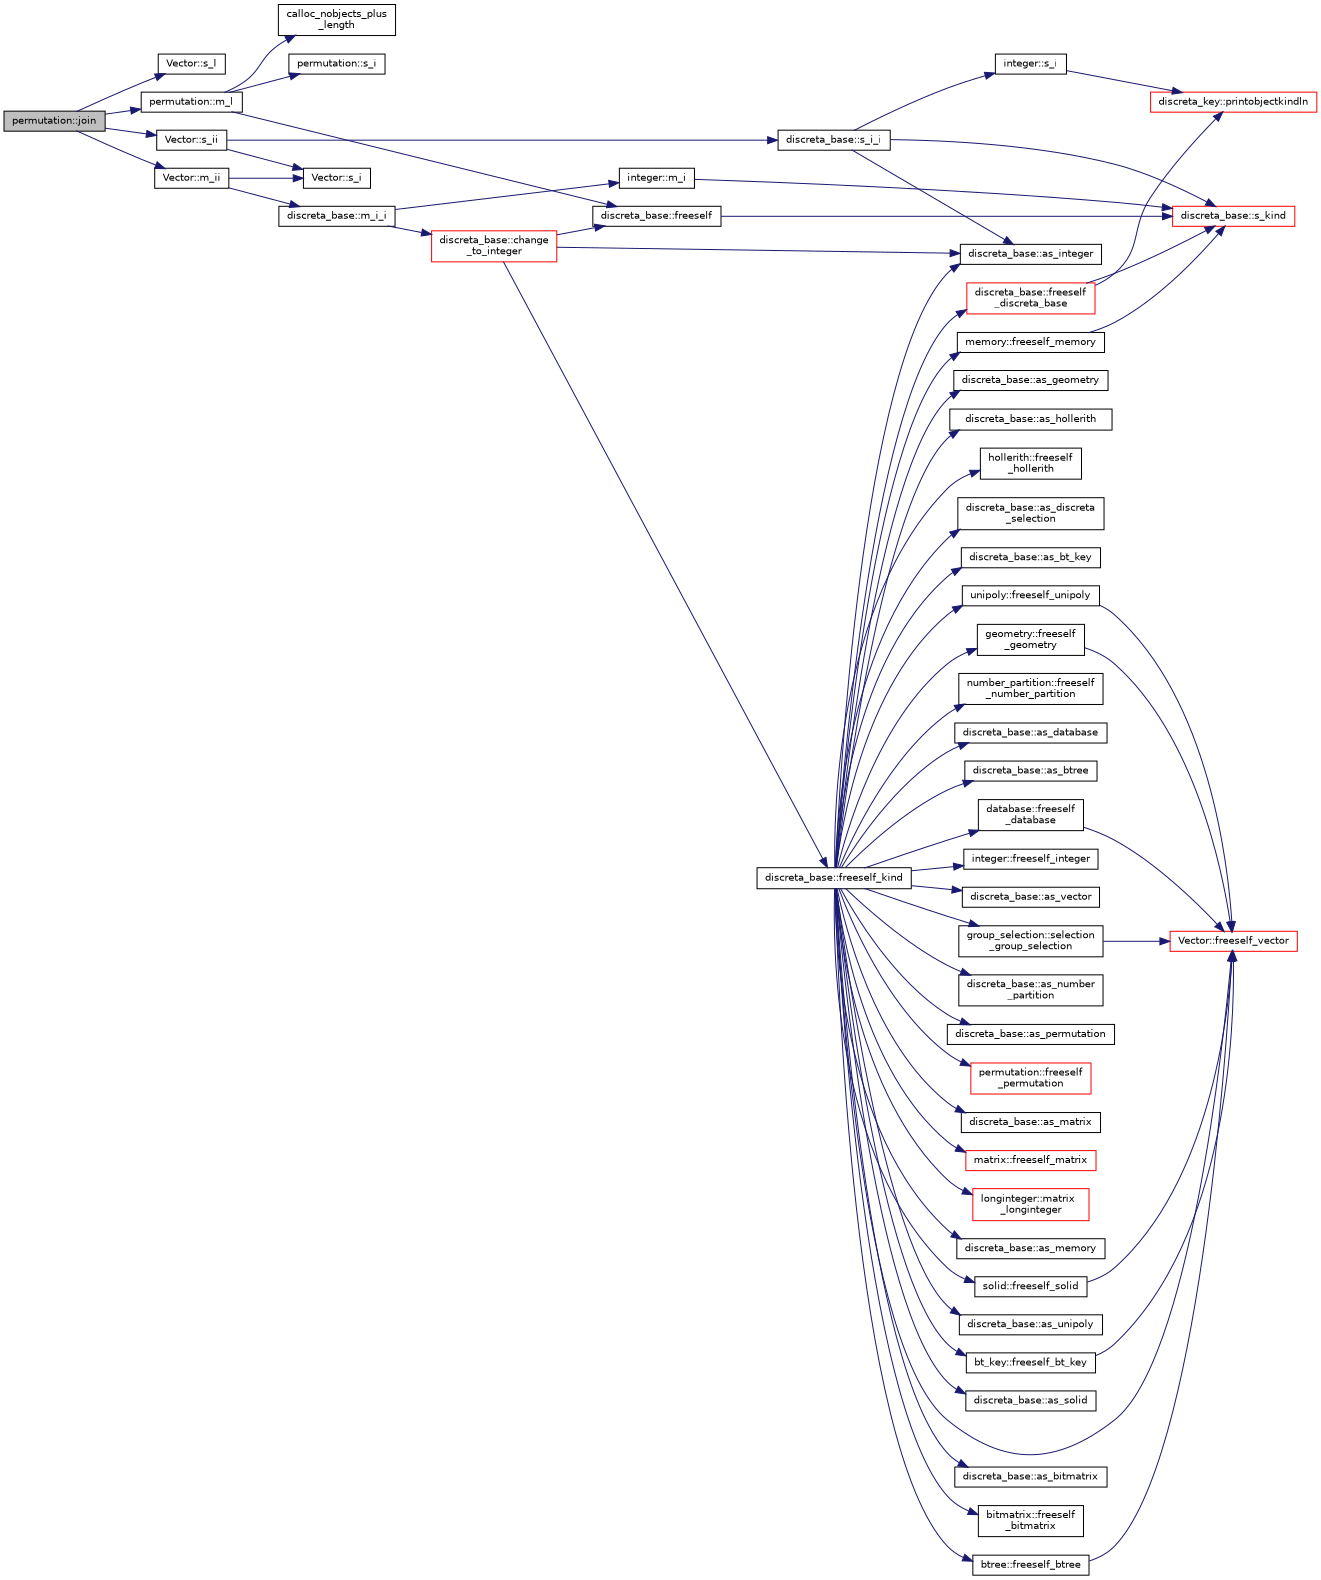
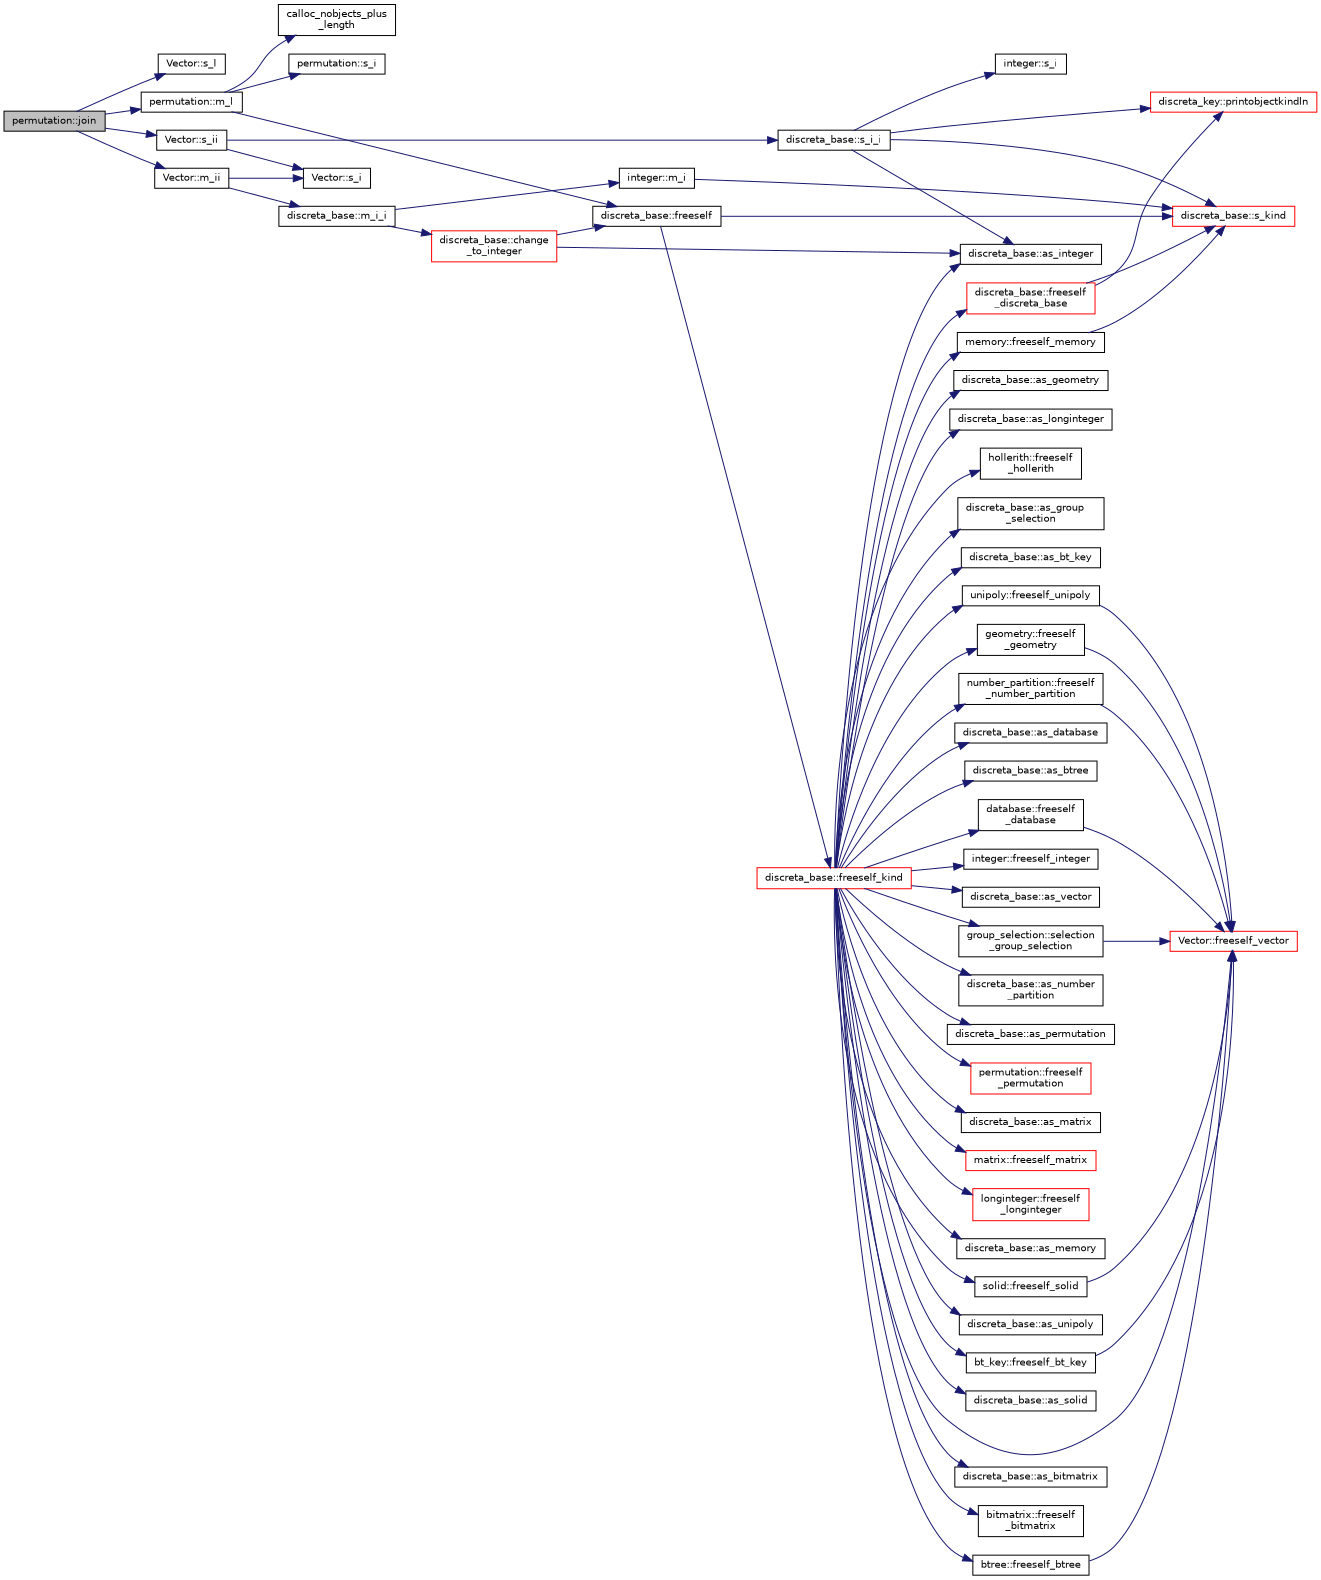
(1120, 81) -> (1015, 120)
(1031, 420) -> (1031, 420)
(1031, 514) -> (1031, 514)
(663, 560) -> (744, 542)
none -> (1182, 801)
(834, 878) -> (834, 878)
(1031, 1205) -> (1031, 1205)
